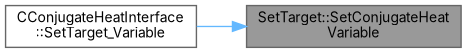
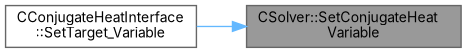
(354, 26) -> (354, 26)
